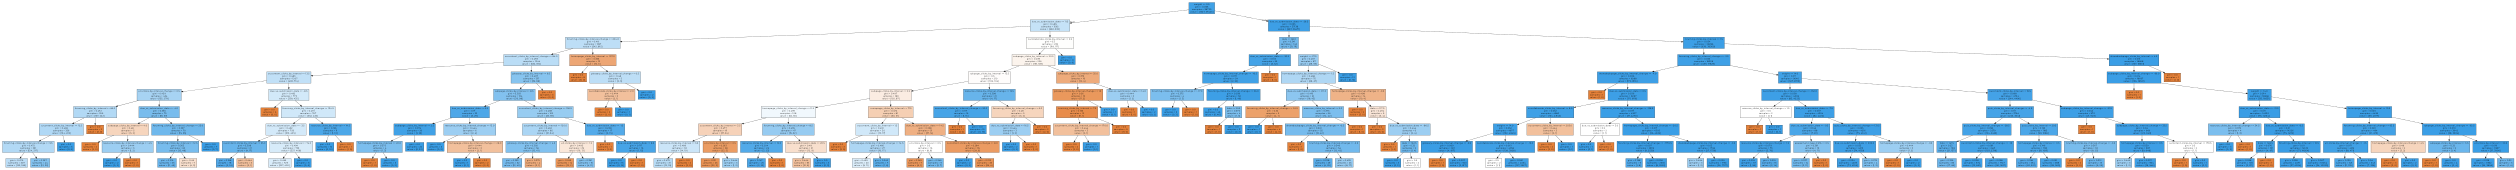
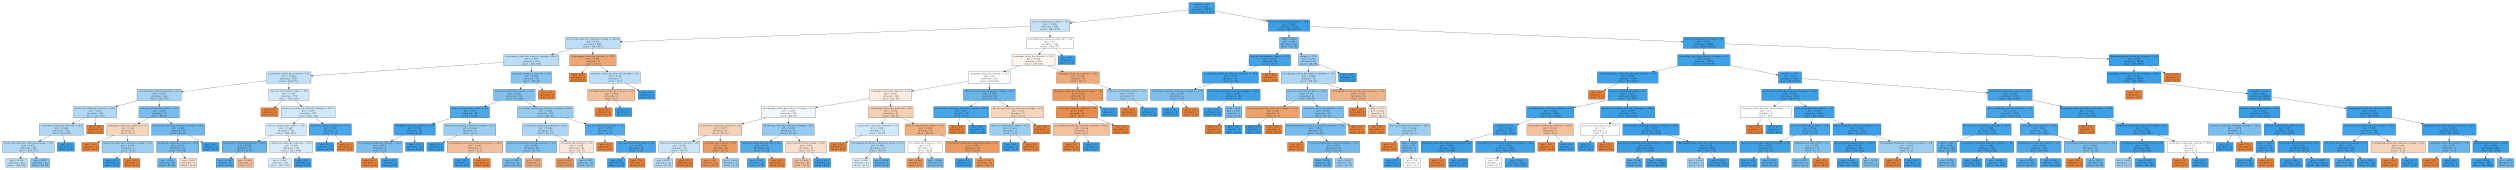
none -> (1298, 51)
(1946, 155) -> (1948, 156)
